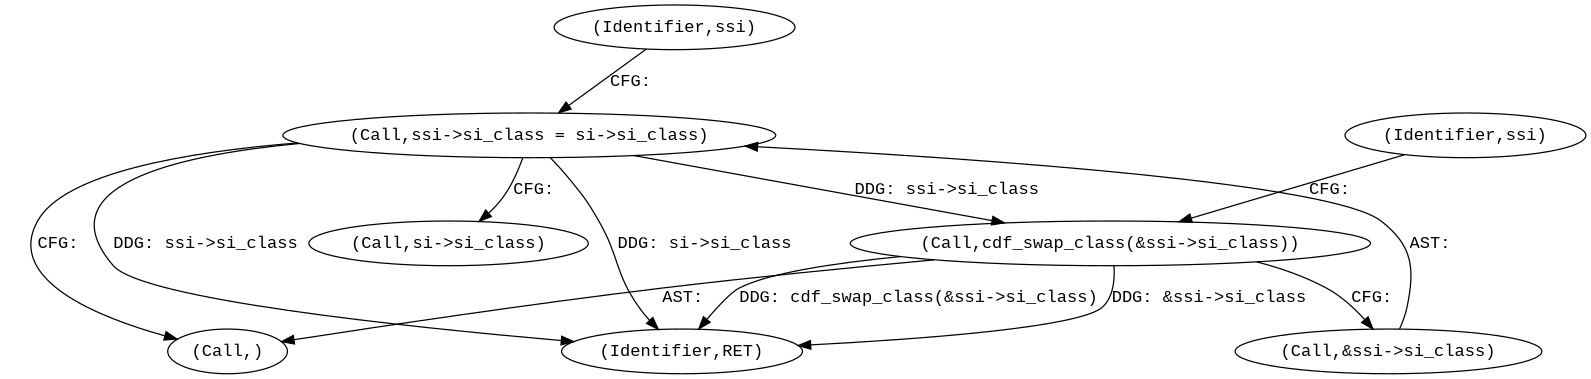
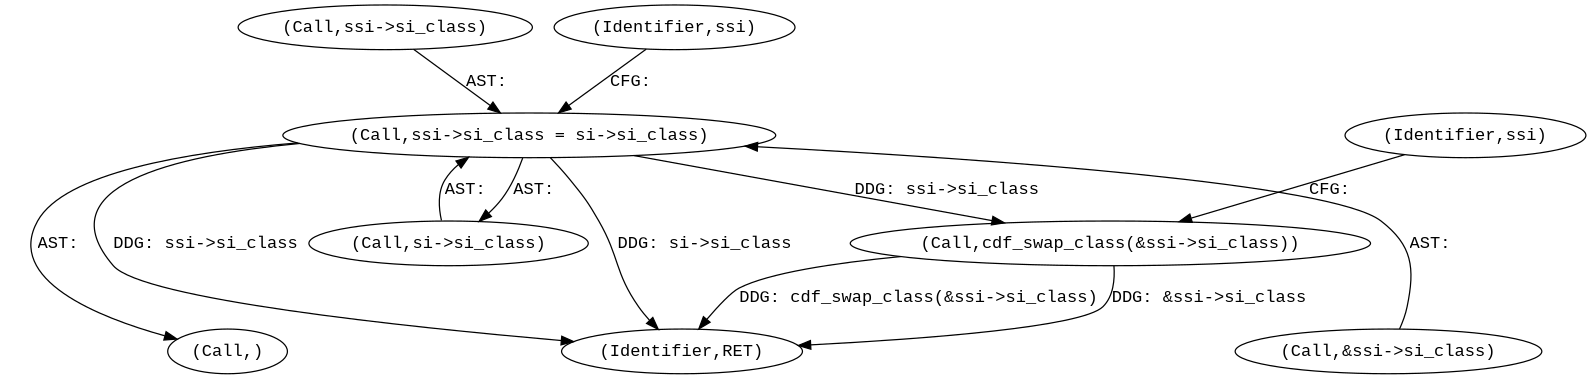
none -> (385, 27)
(539, 189) -> (539, 189)
none -> (441, 190)
(64, 243) -> (64, 243)
(1315, 283) -> none
(613, 294) -> none
